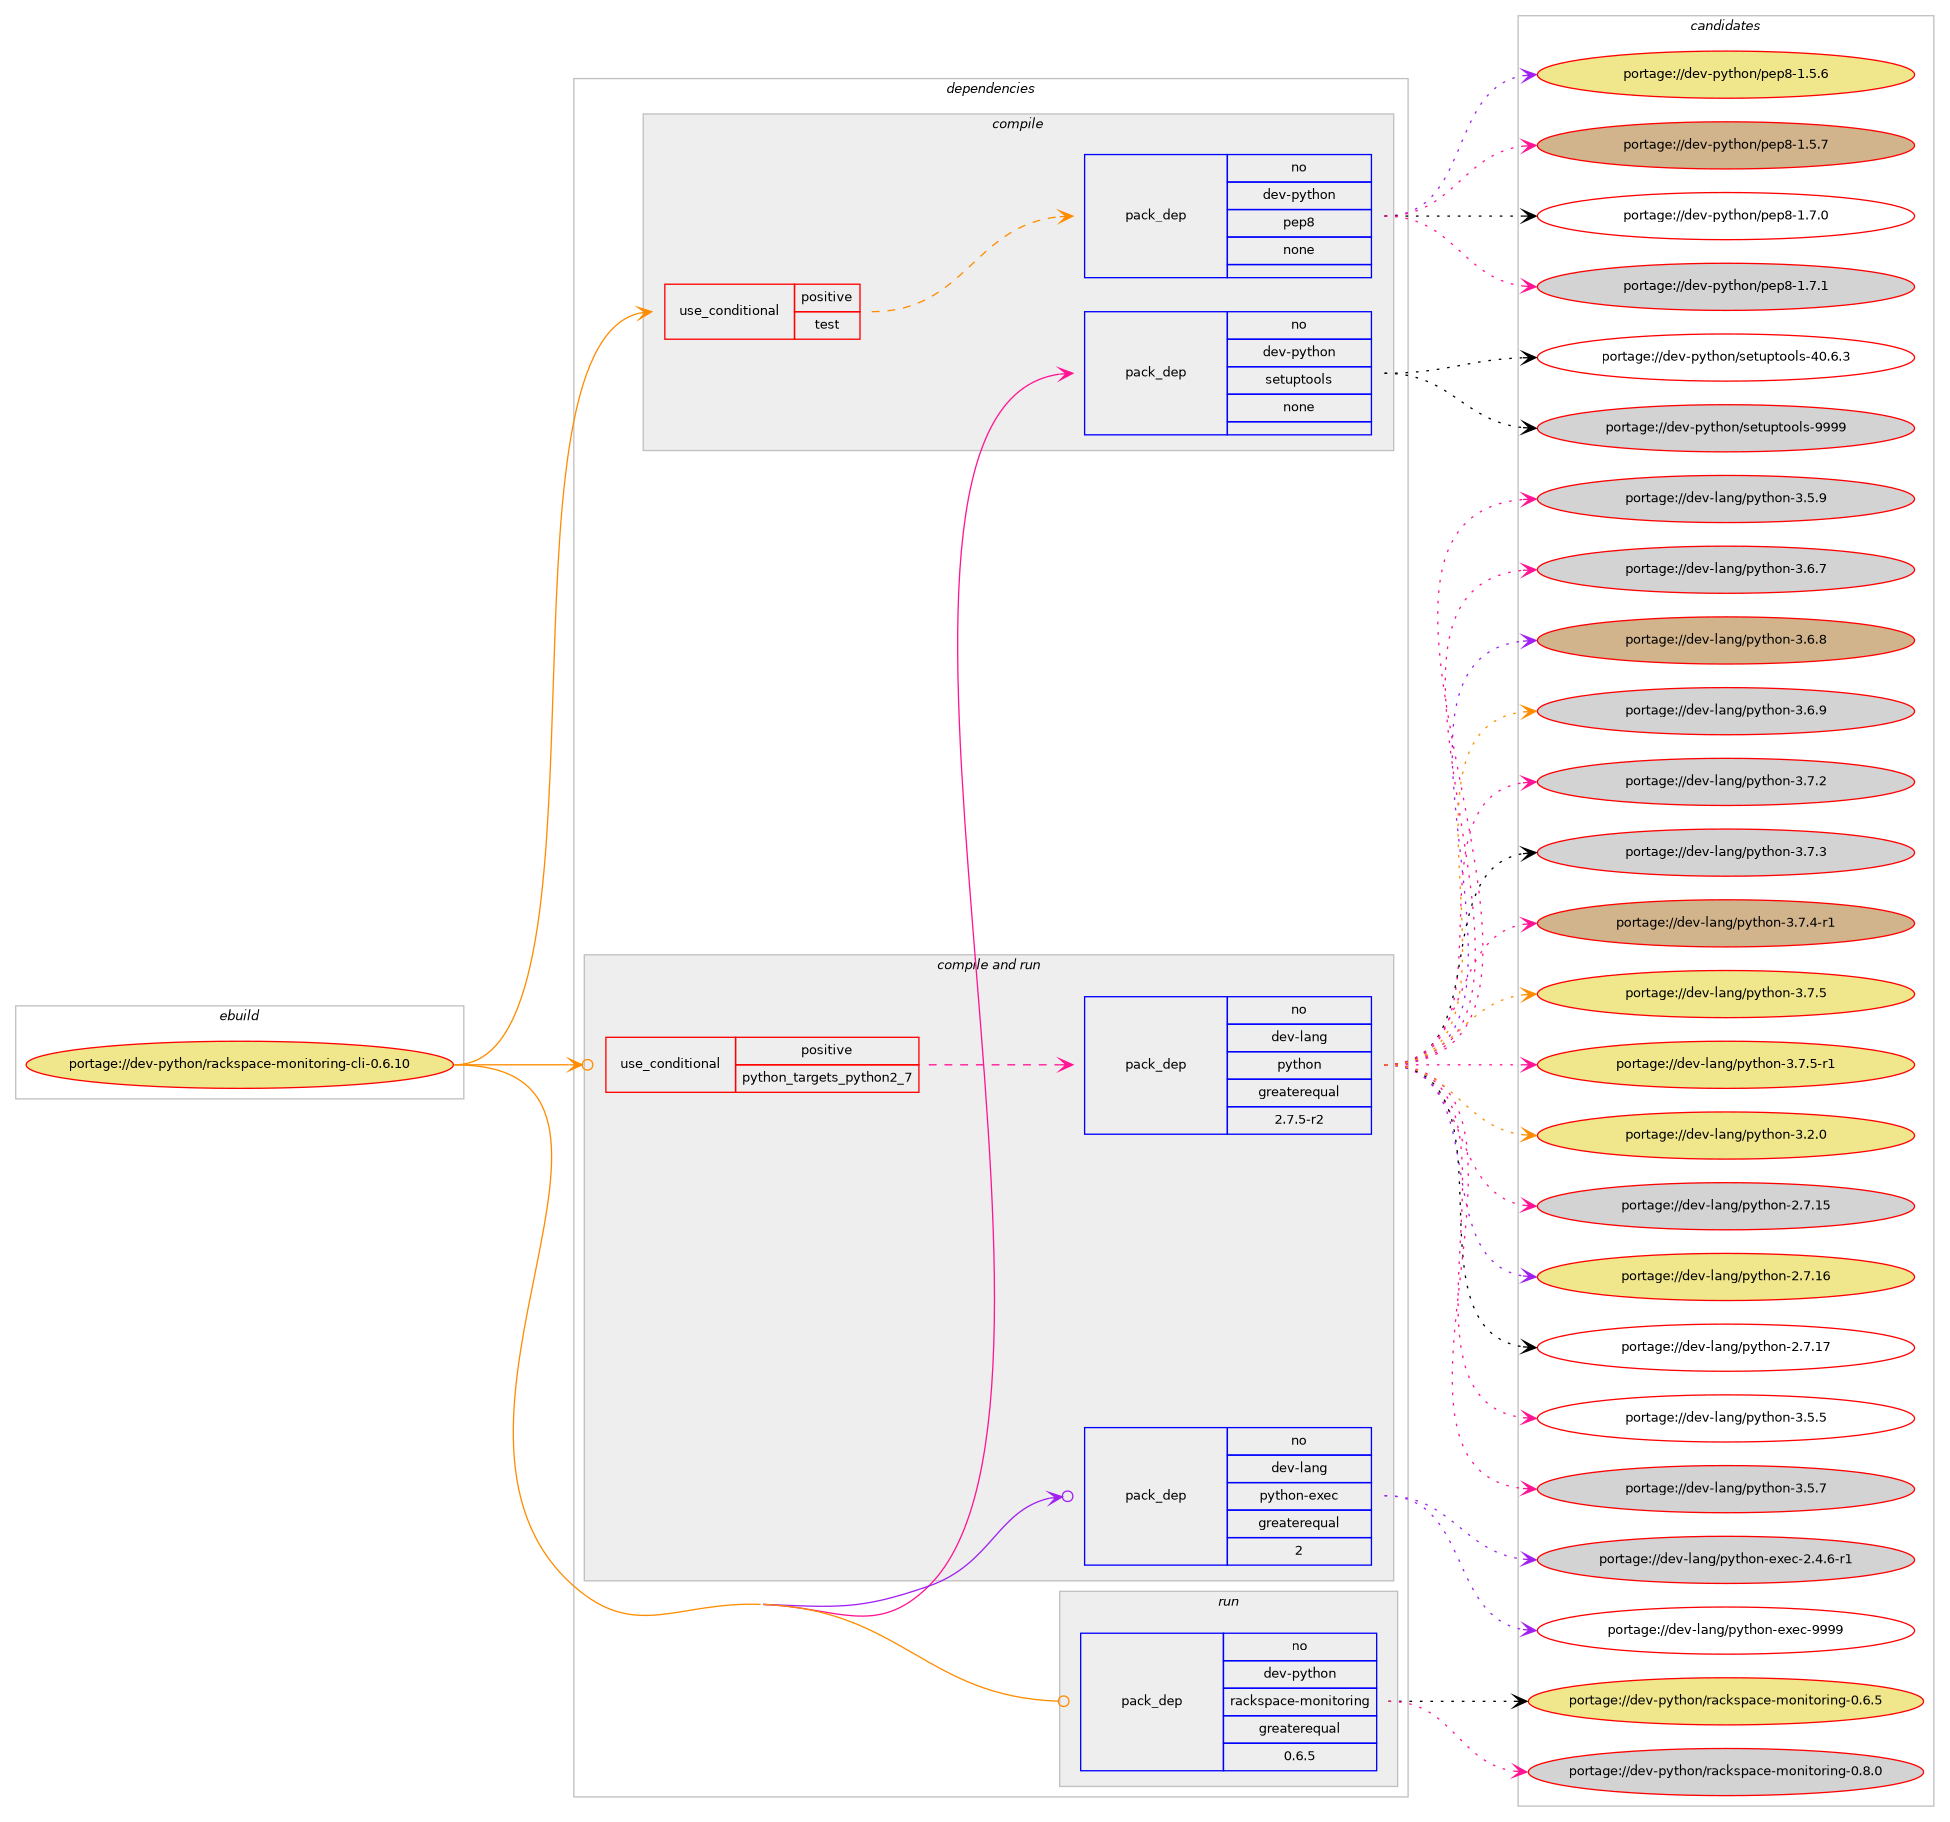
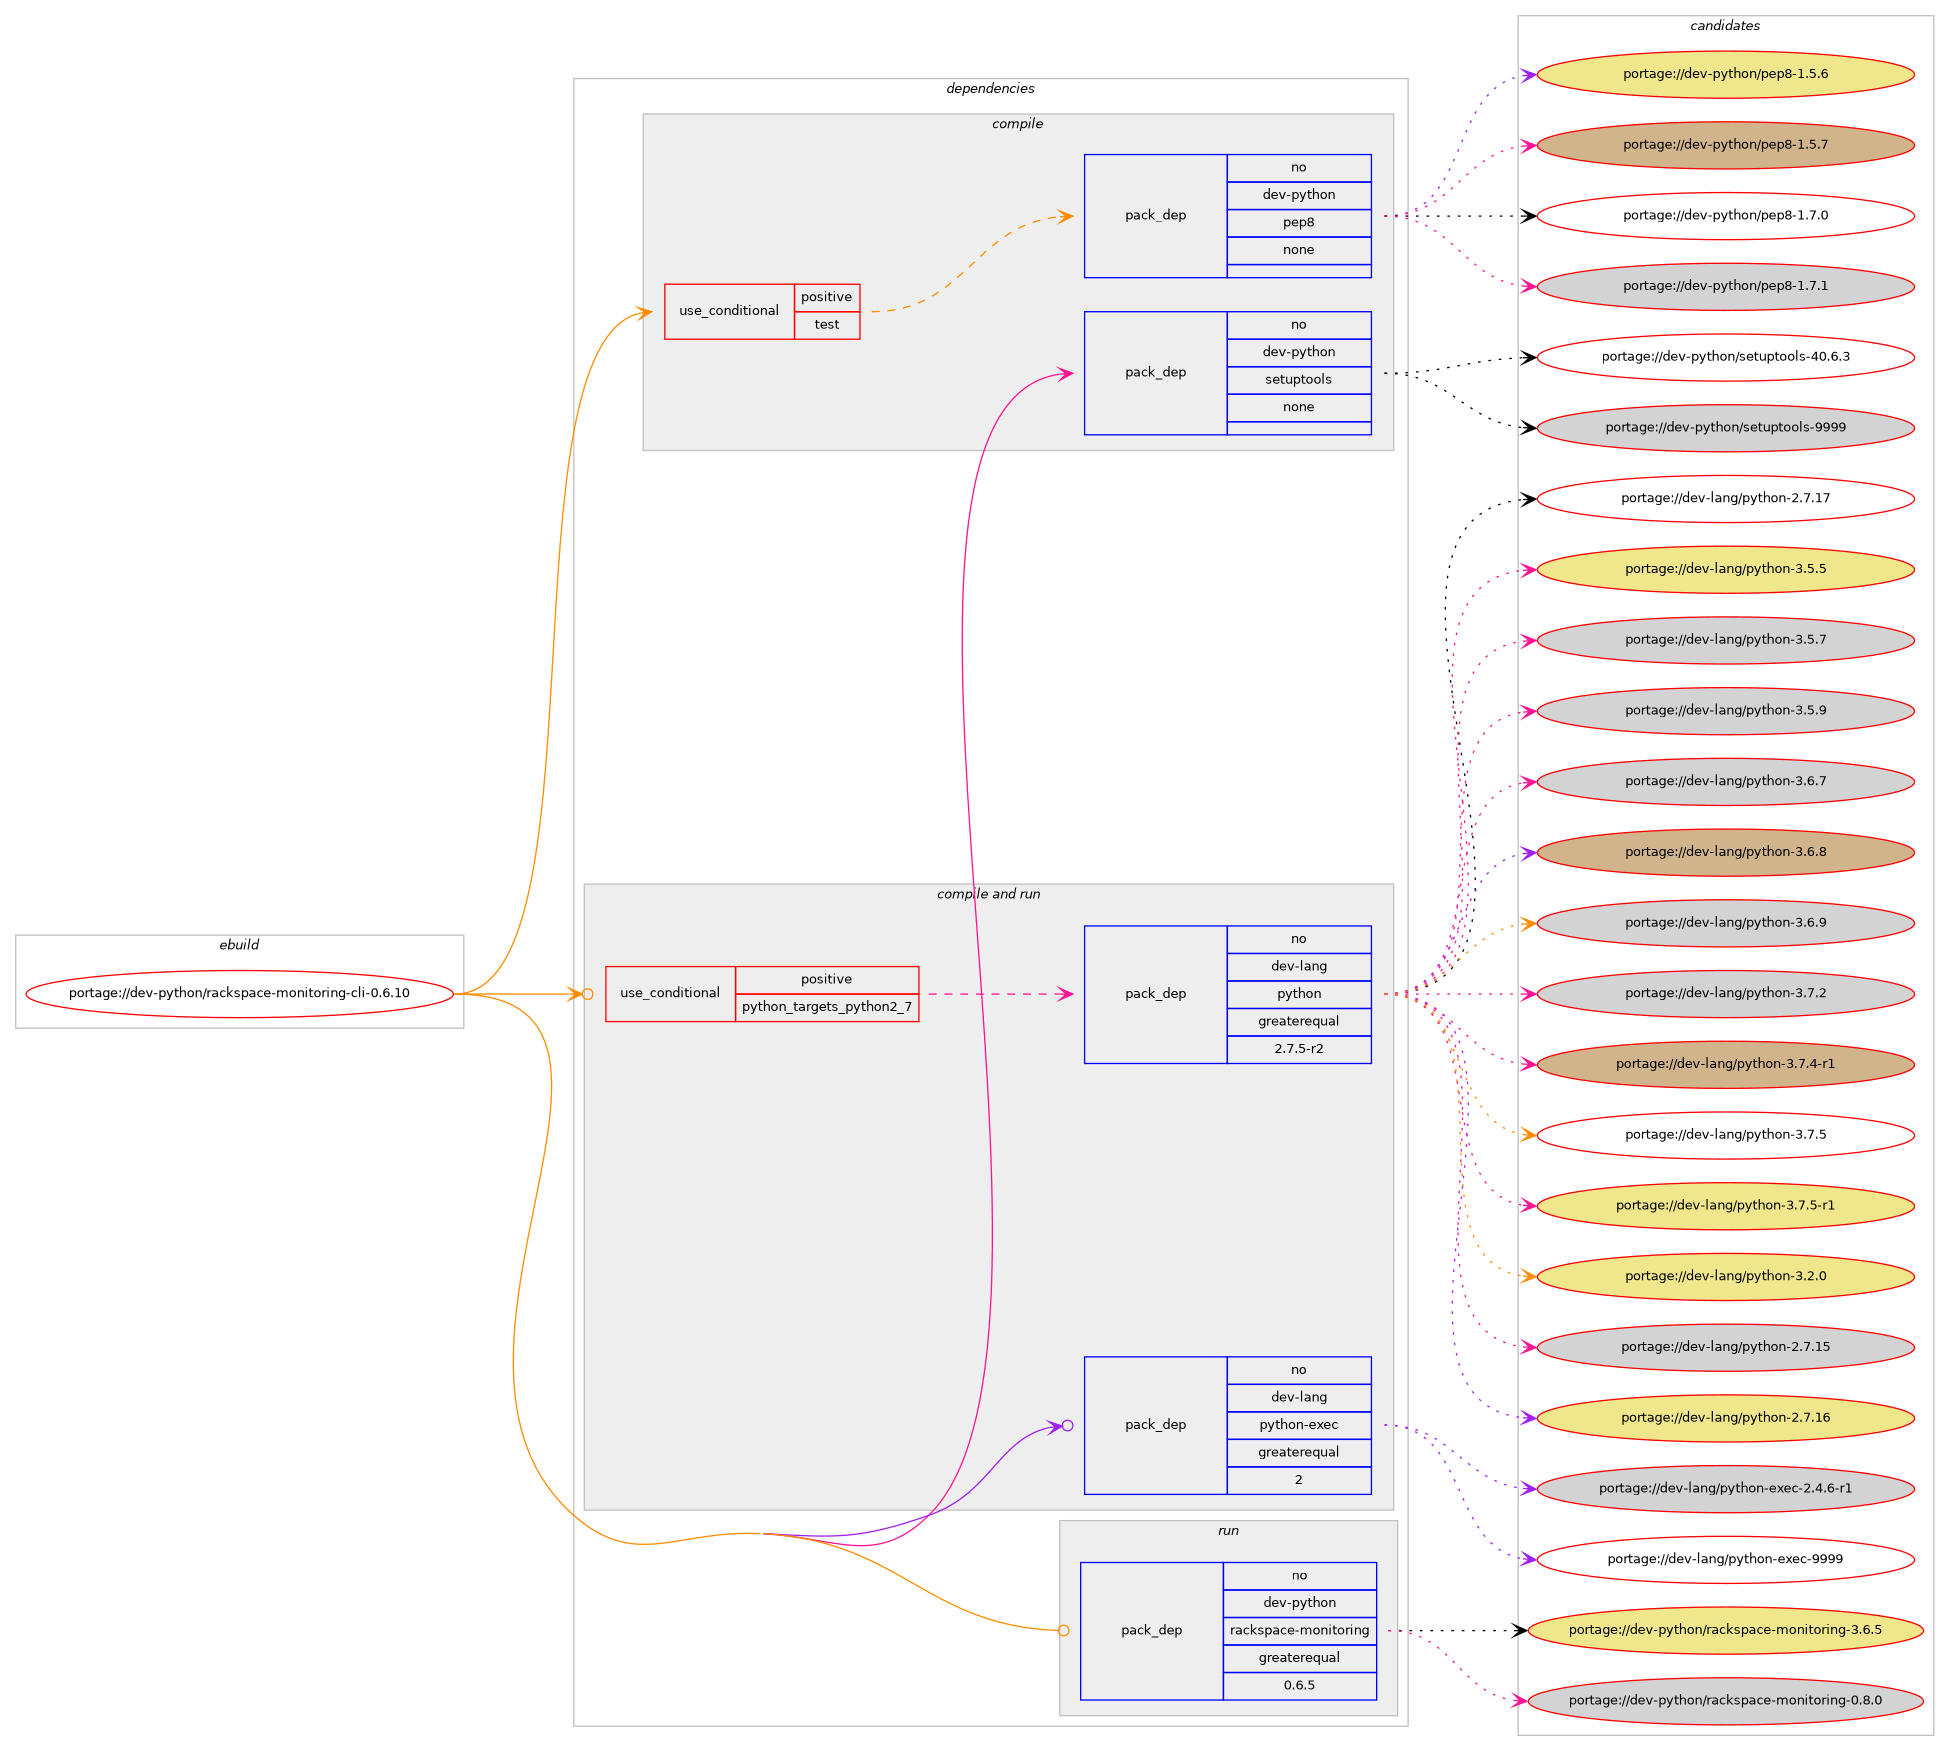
(1726, 853) -> none
(1726, 994) -> (1726, 1136)
(240, 1065) -> (240, 994)
(1726, 1418) -> (1726, 570)
(1726, 1701) -> (1726, 1631)
